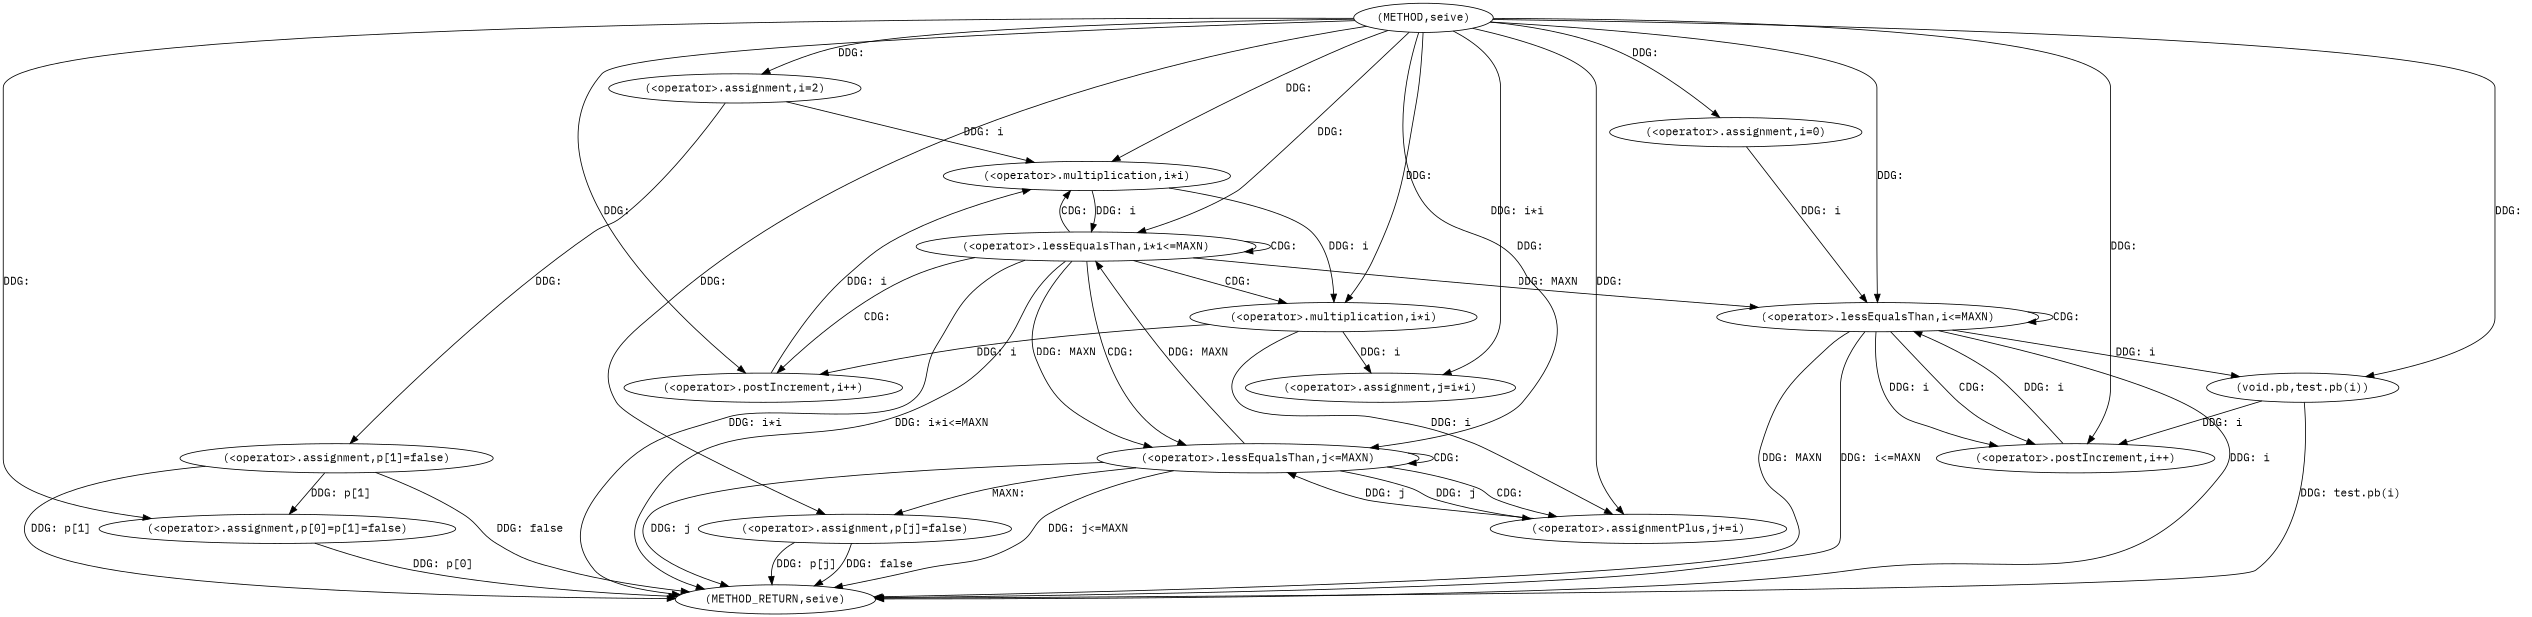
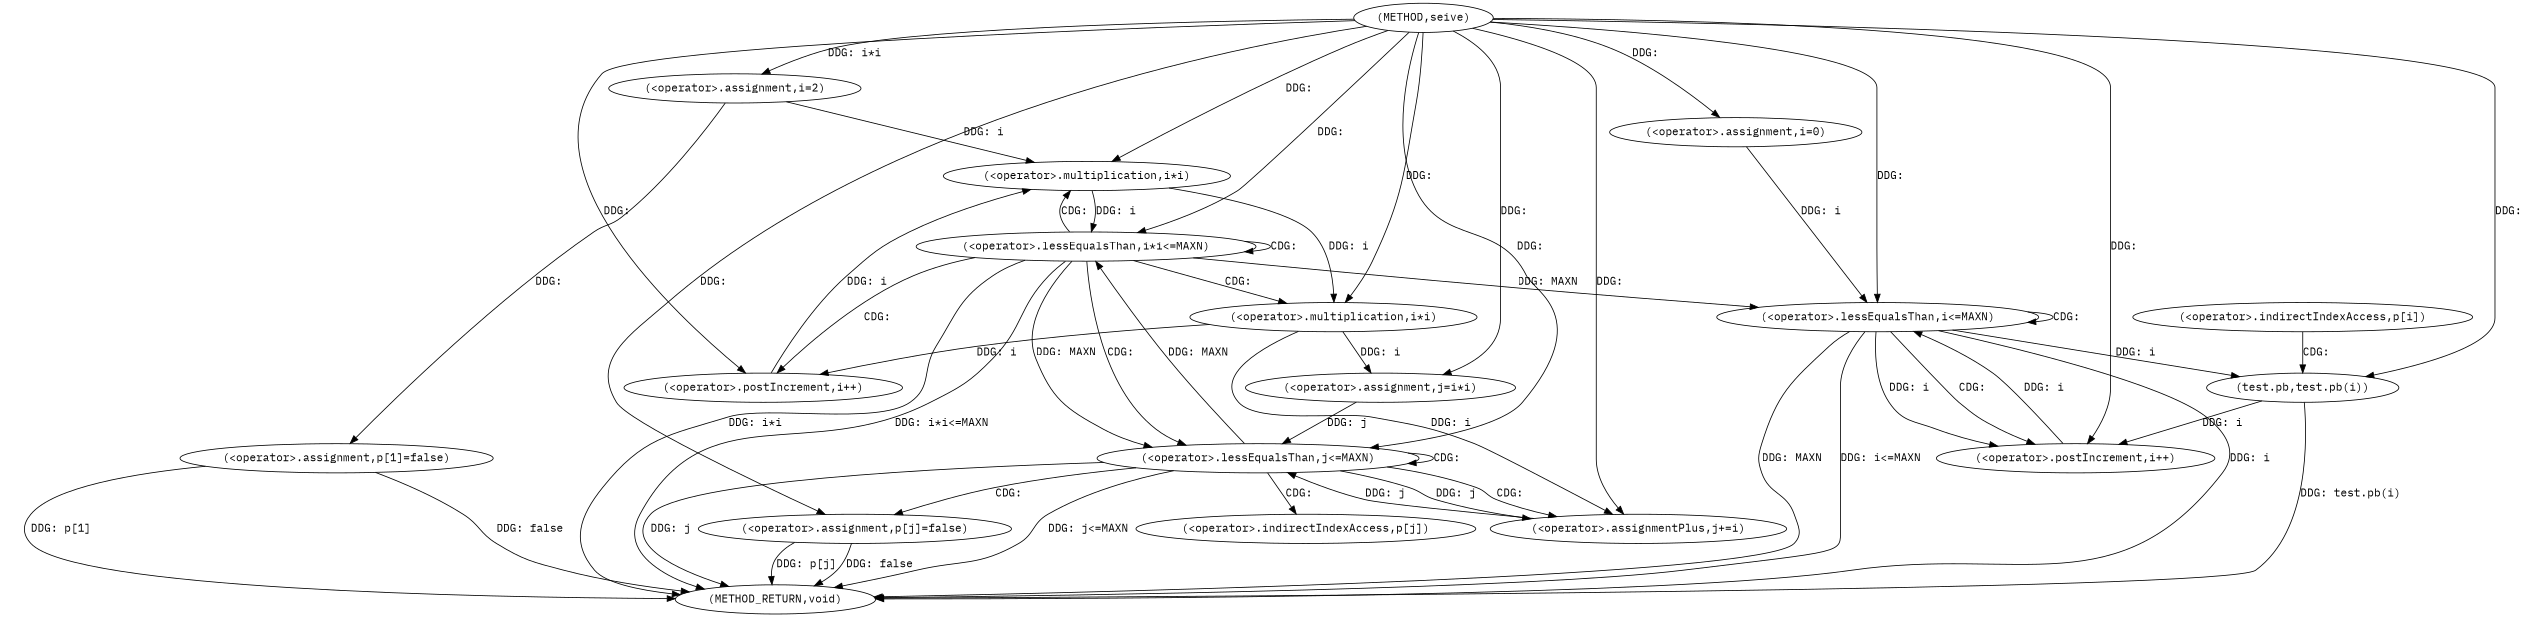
(855, 53) -> (855, 53)
(1518, 211) -> (1518, 211)
none -> (2303, 317)
(2303, 388) -> (2303, 388)
none -> (1323, 421)
(1012, 494) -> (1012, 494)
(277, 529) -> none
none -> (1306, 529)
(775, 599) -> (775, 599)
